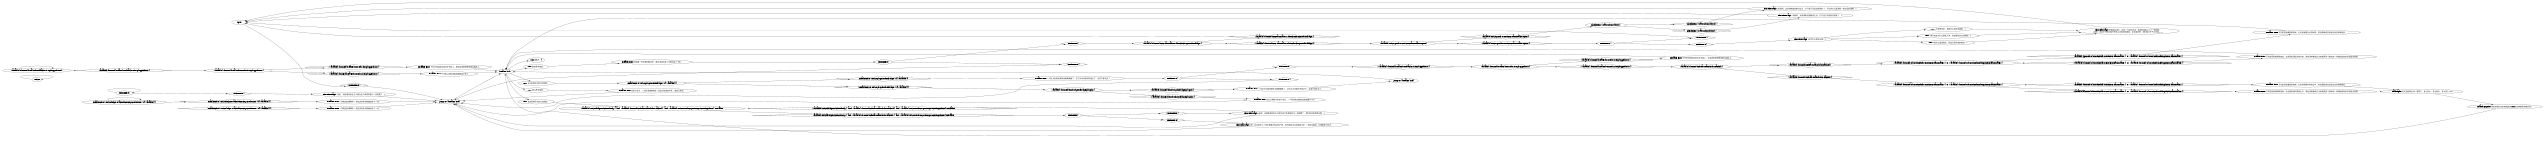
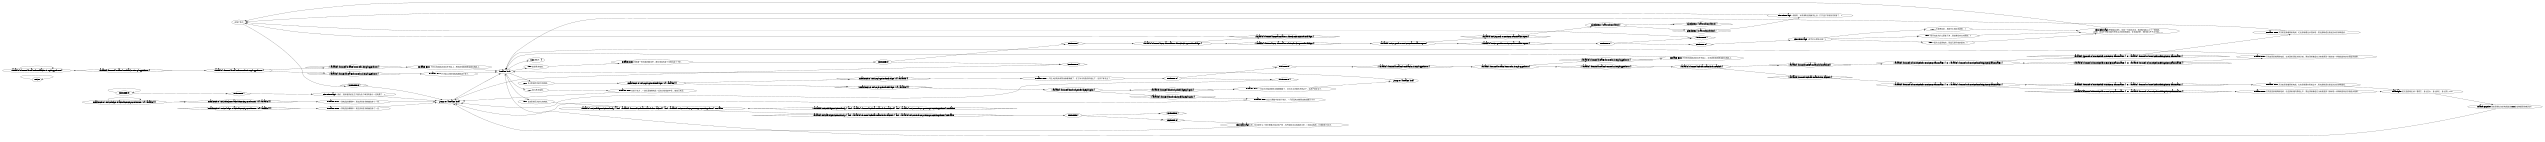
(1810, 9) -> none
(239, 22) -> (239, 22)
(1284, 113) -> none
